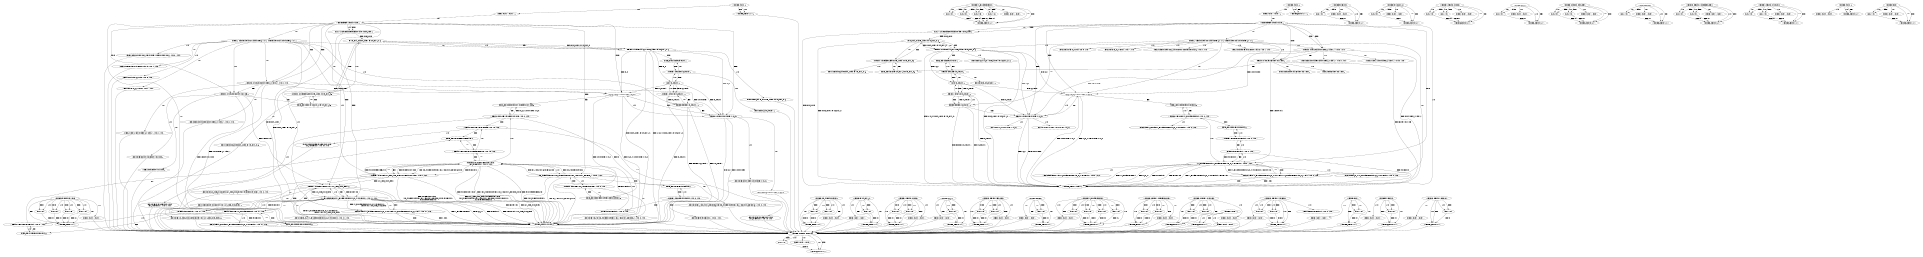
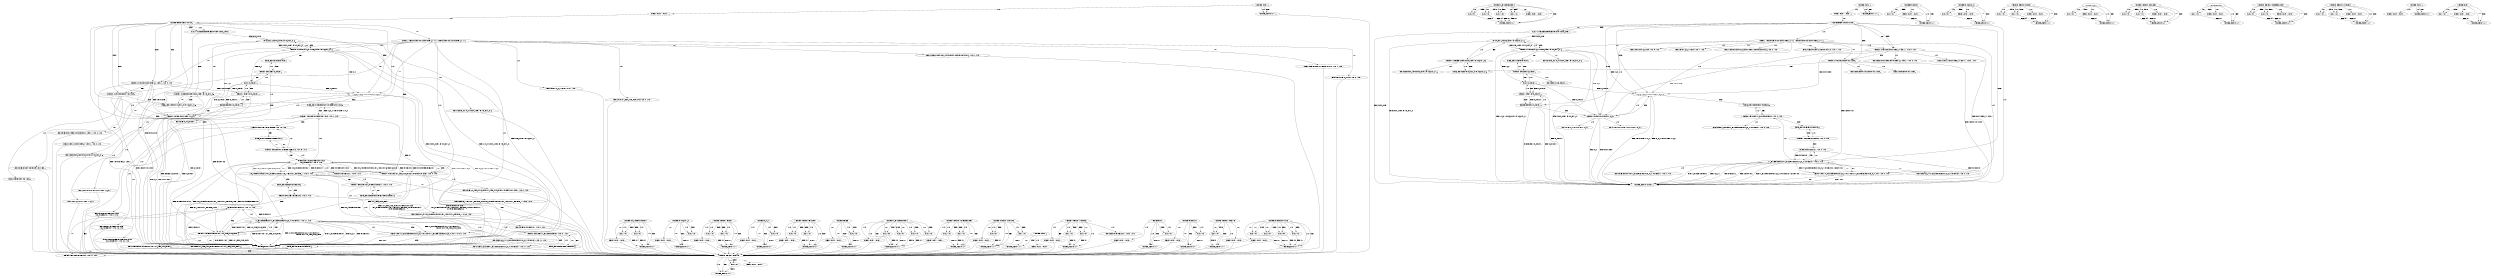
none -> (632, 100)
(1241, 146) -> none
(228, 172) -> (142, 218)
(648, 204) -> (270, 202)
(672, 205) -> (366, 208)
